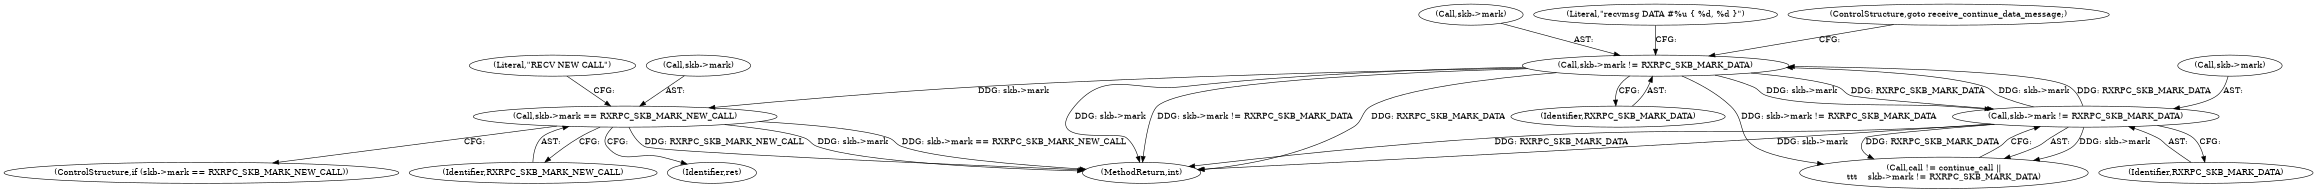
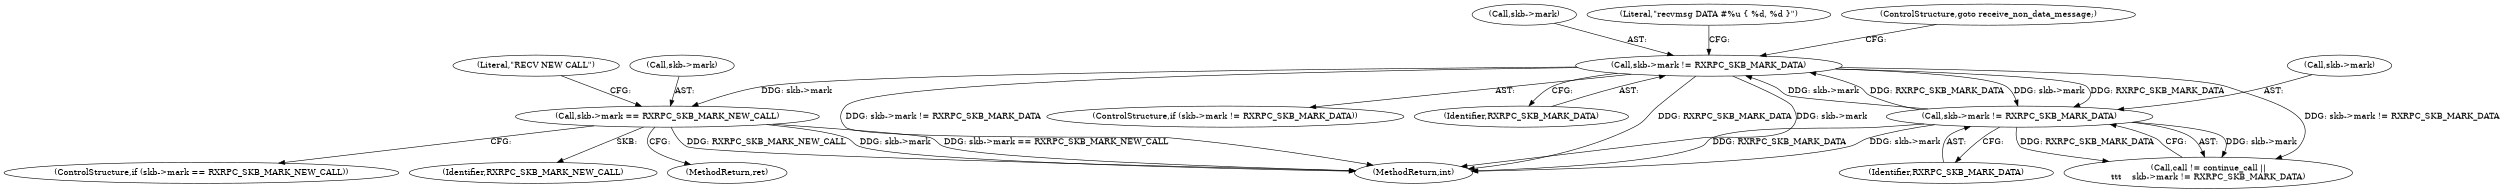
(1949, 15) -> (1988, 15)
none -> (1225, 117)
(541, 139) -> none
(591, 142) -> (628, 142)
(712, 173) -> (727, 173)
